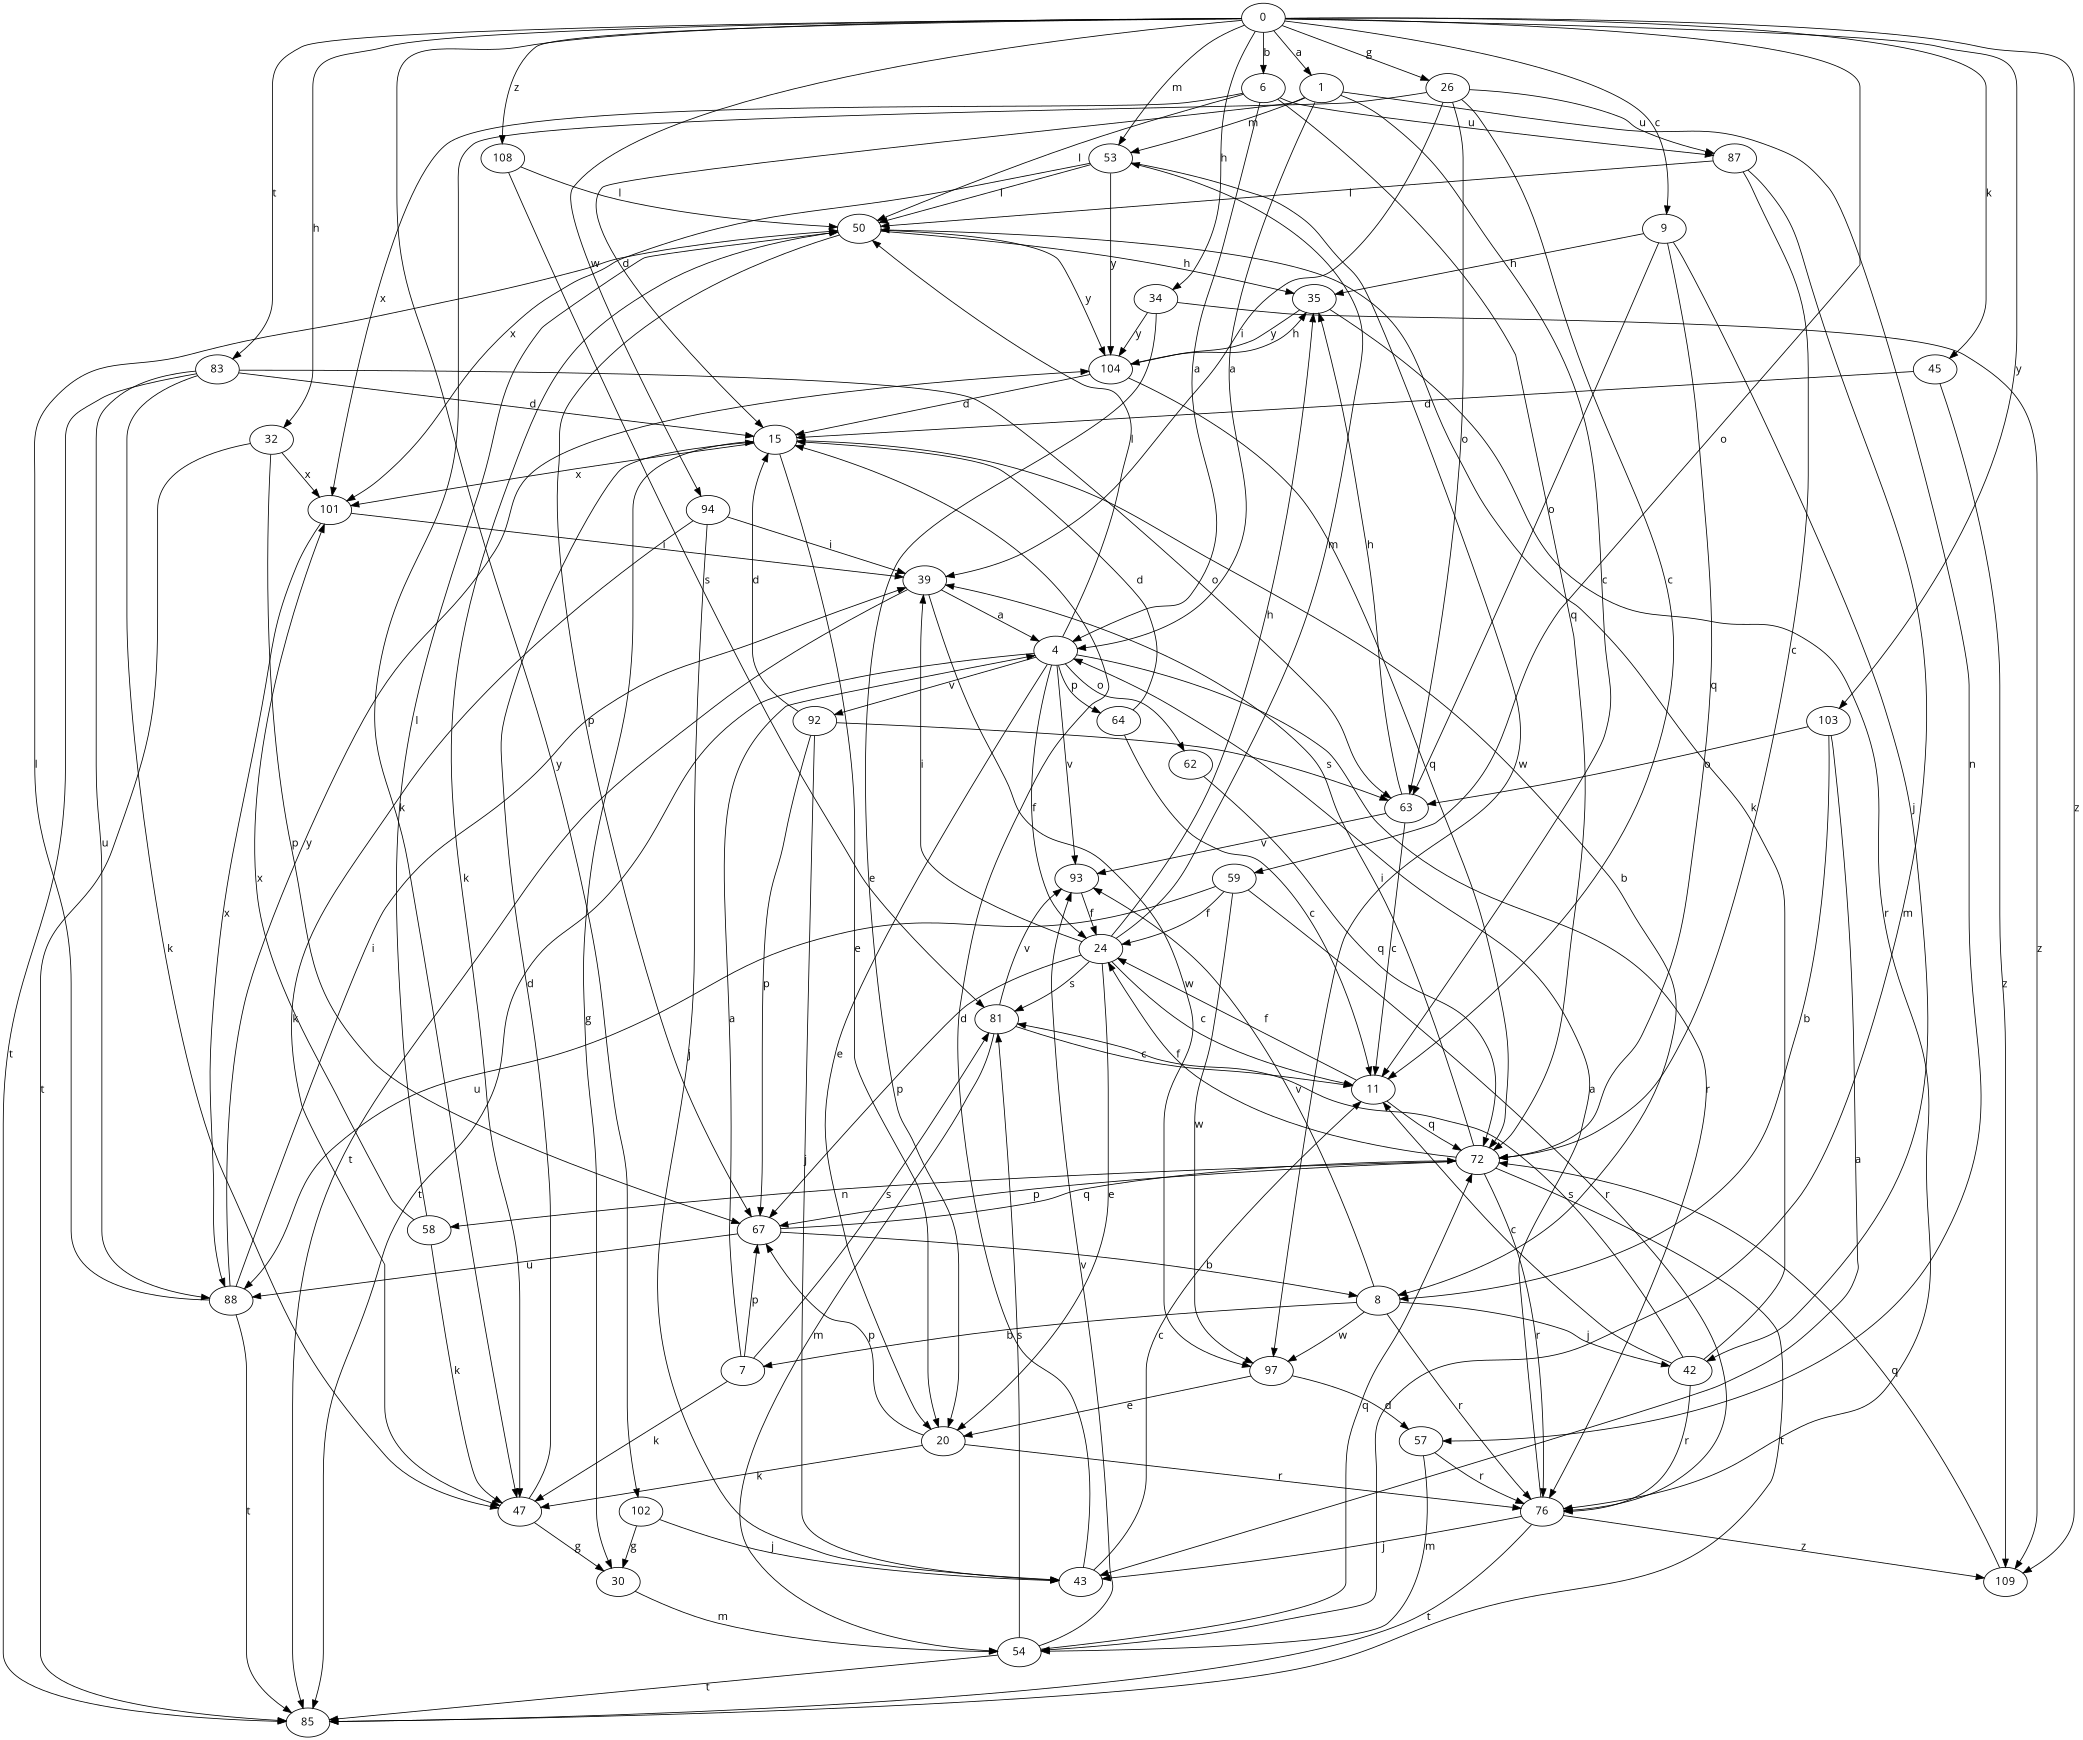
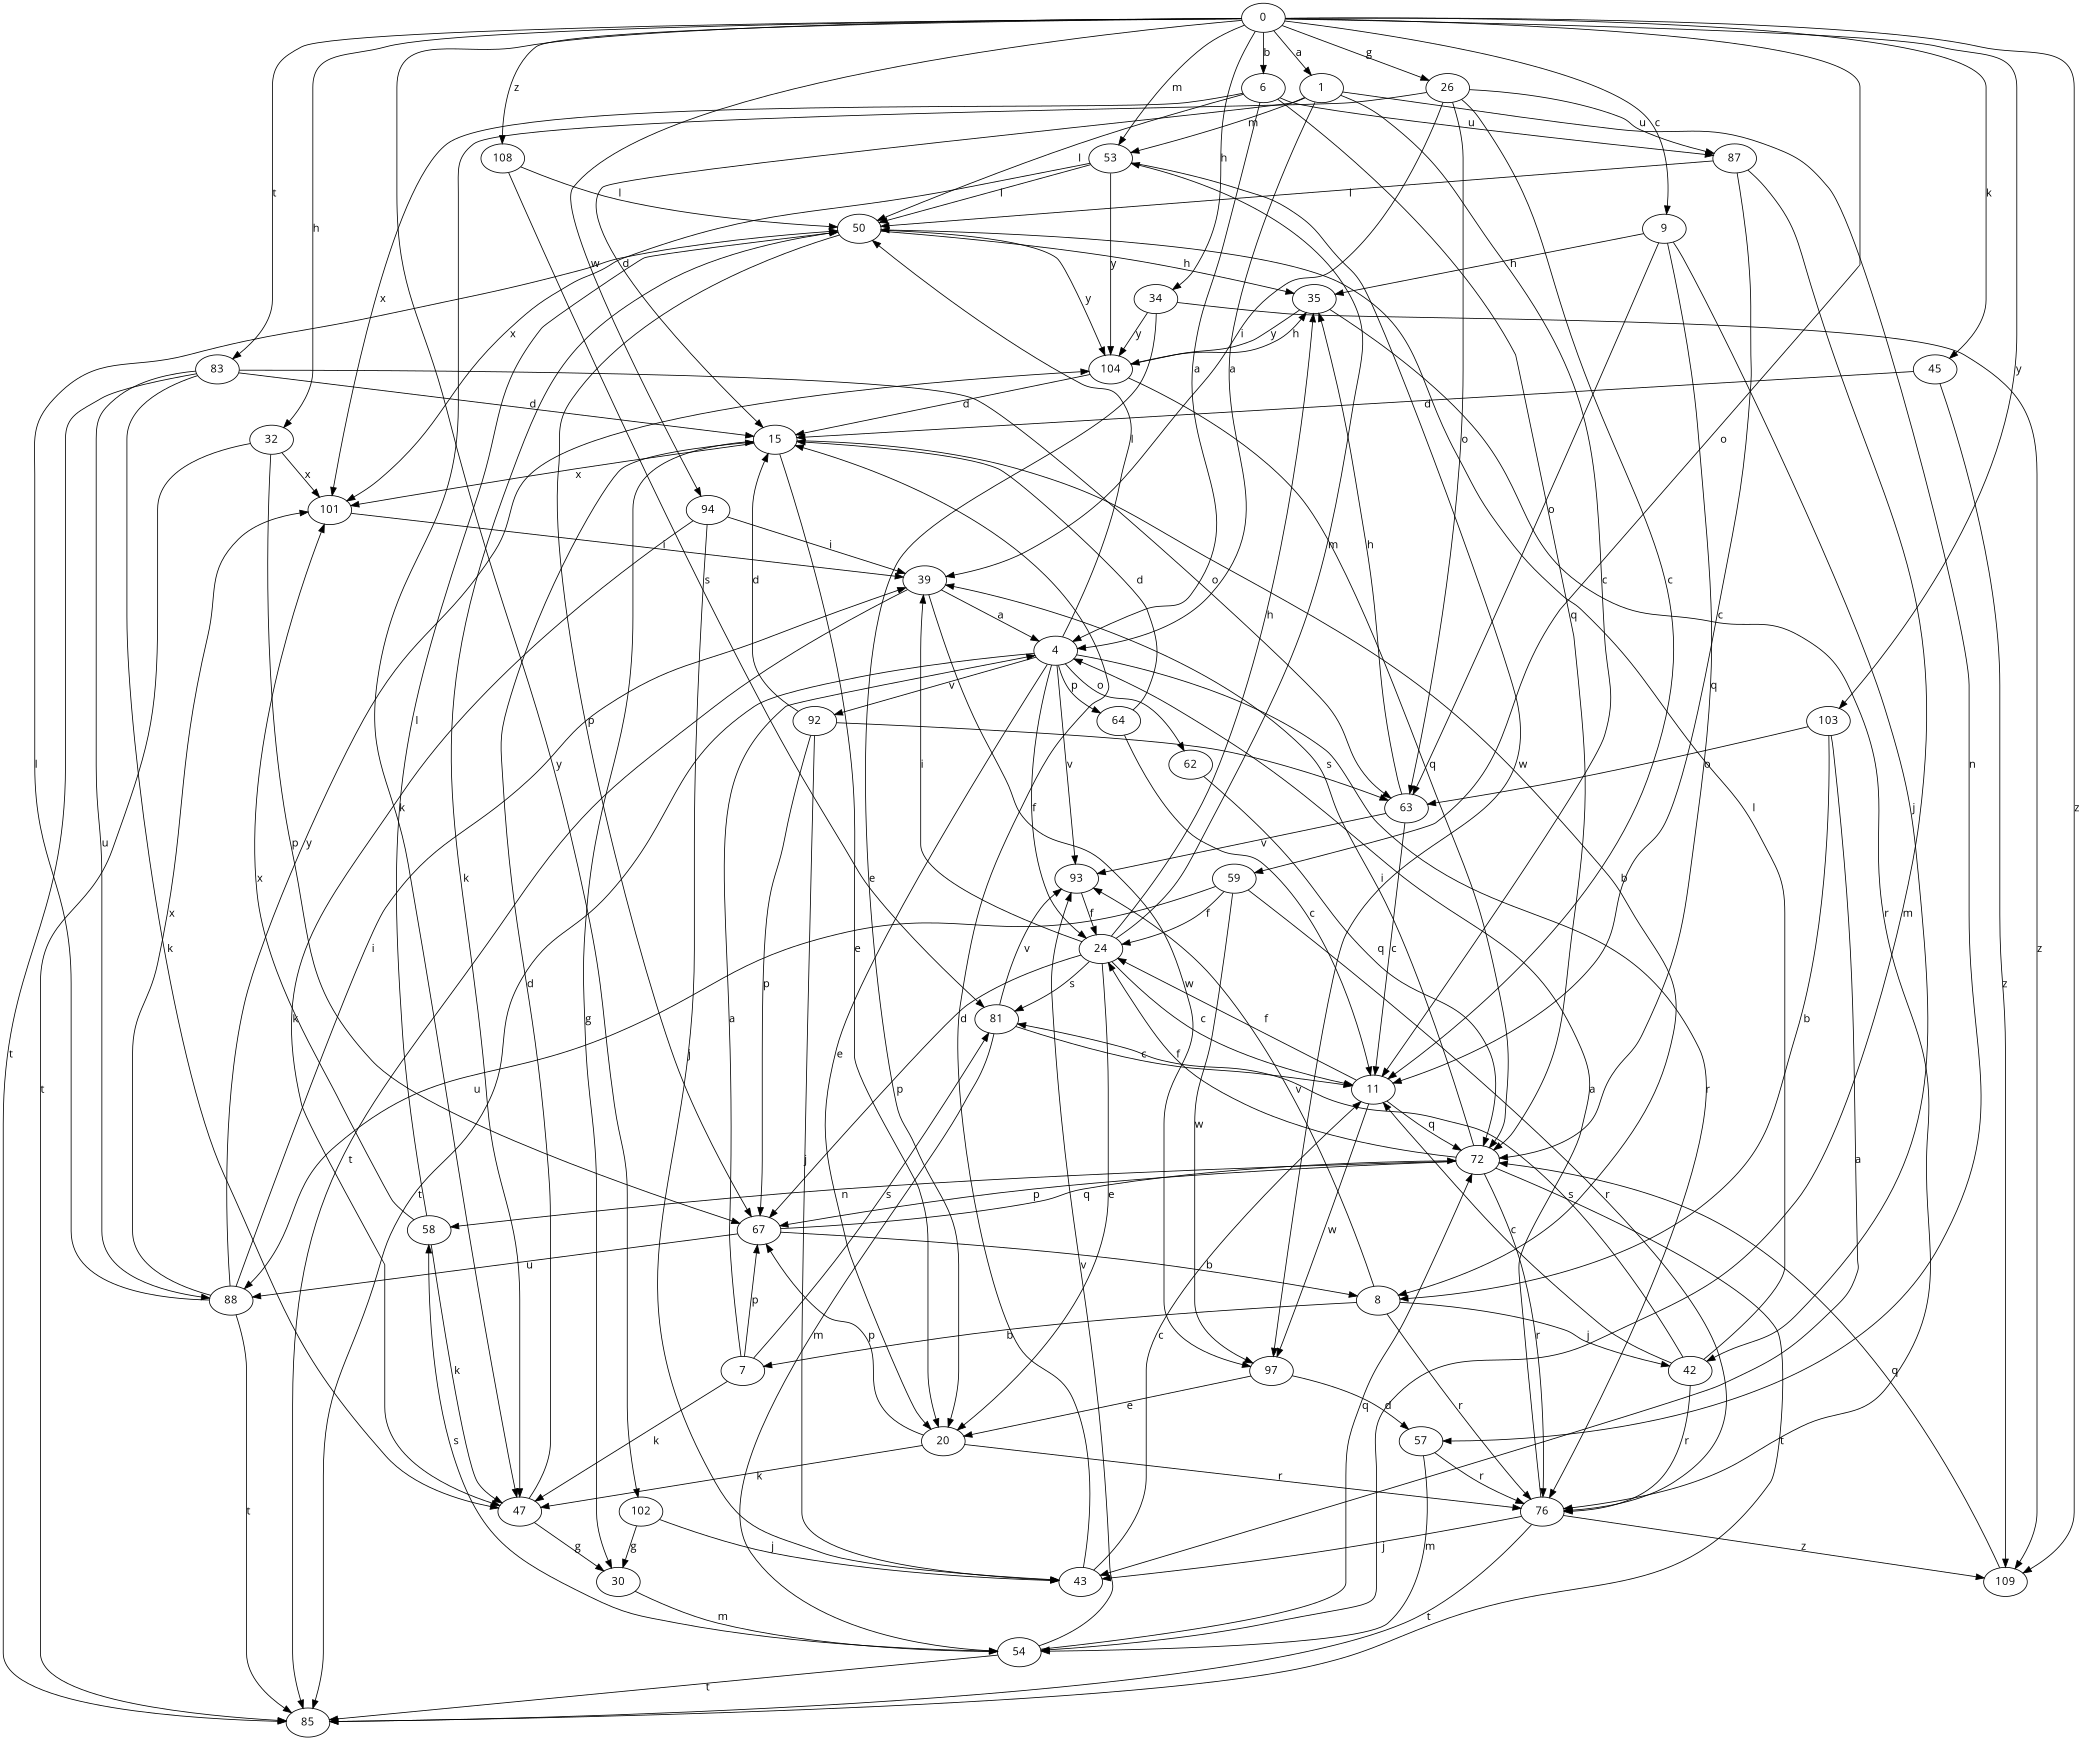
(1777, 716) -> (1702, 693)
(1754, 808) -> (1754, 808)
(226, 895) -> (169, 903)
(1331, 1336) -> (1325, 1227)
(1018, 1354) -> (592, 1598)
